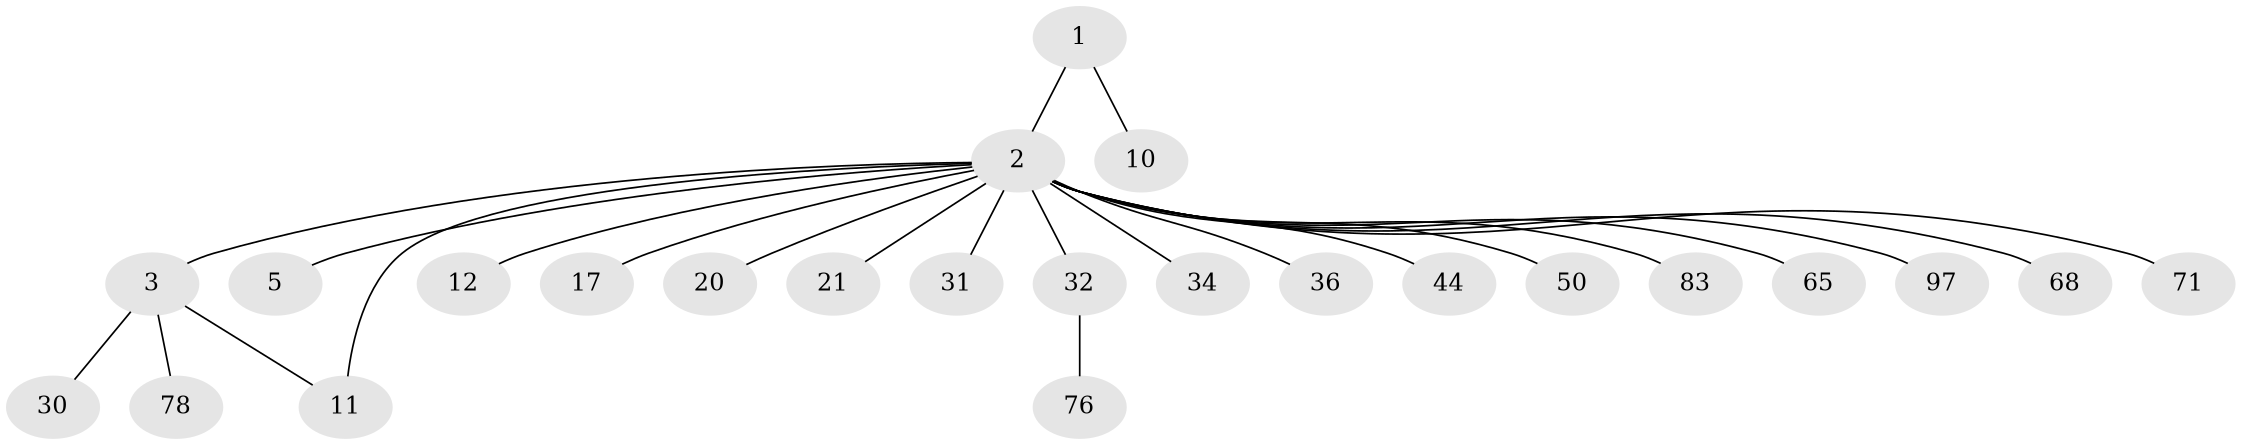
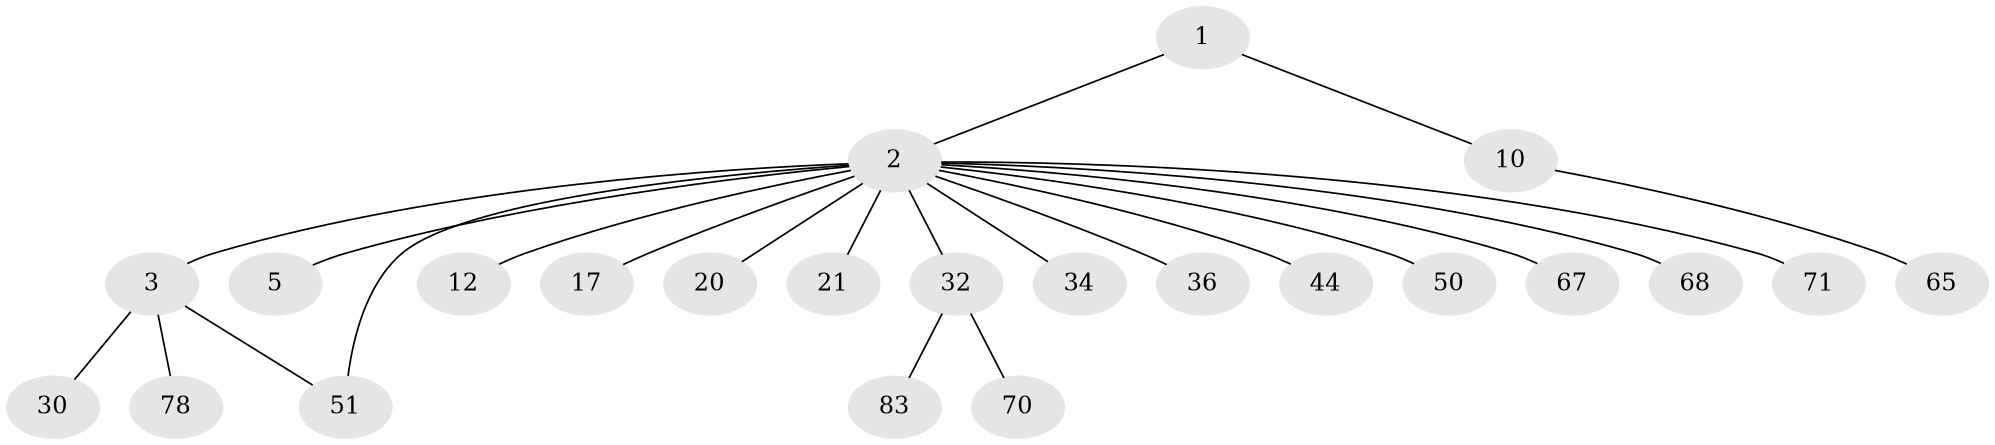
(1357, 222) -> (926, 346)
(1418, 222) -> (1733, 210)
(957, 284) -> none
(1942, 284) -> (1573, 284)
(346, 407) -> (346, 407)
(1080, 407) -> (1018, 407)
